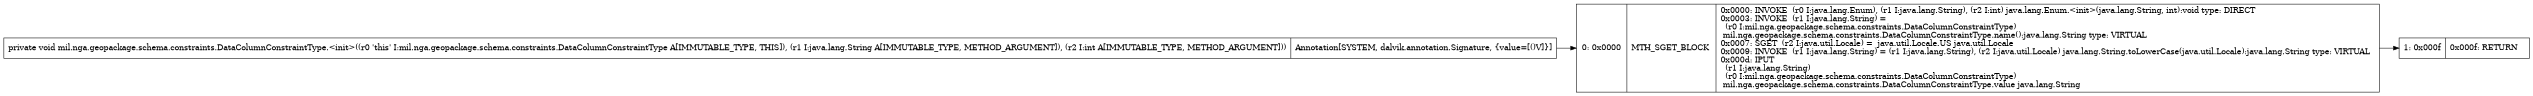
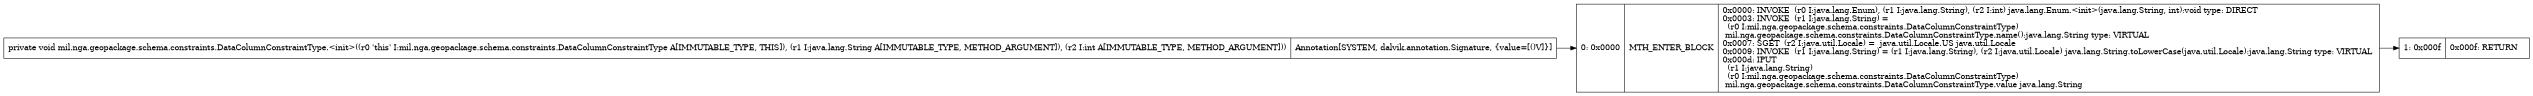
(1670, 48) -> (1671, 48)
